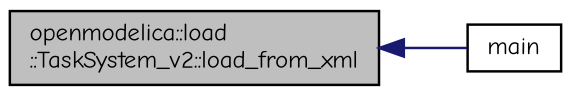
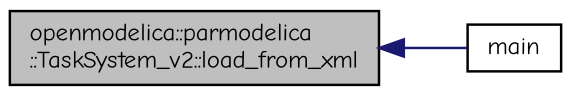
(194, 48) -> (194, 48)
